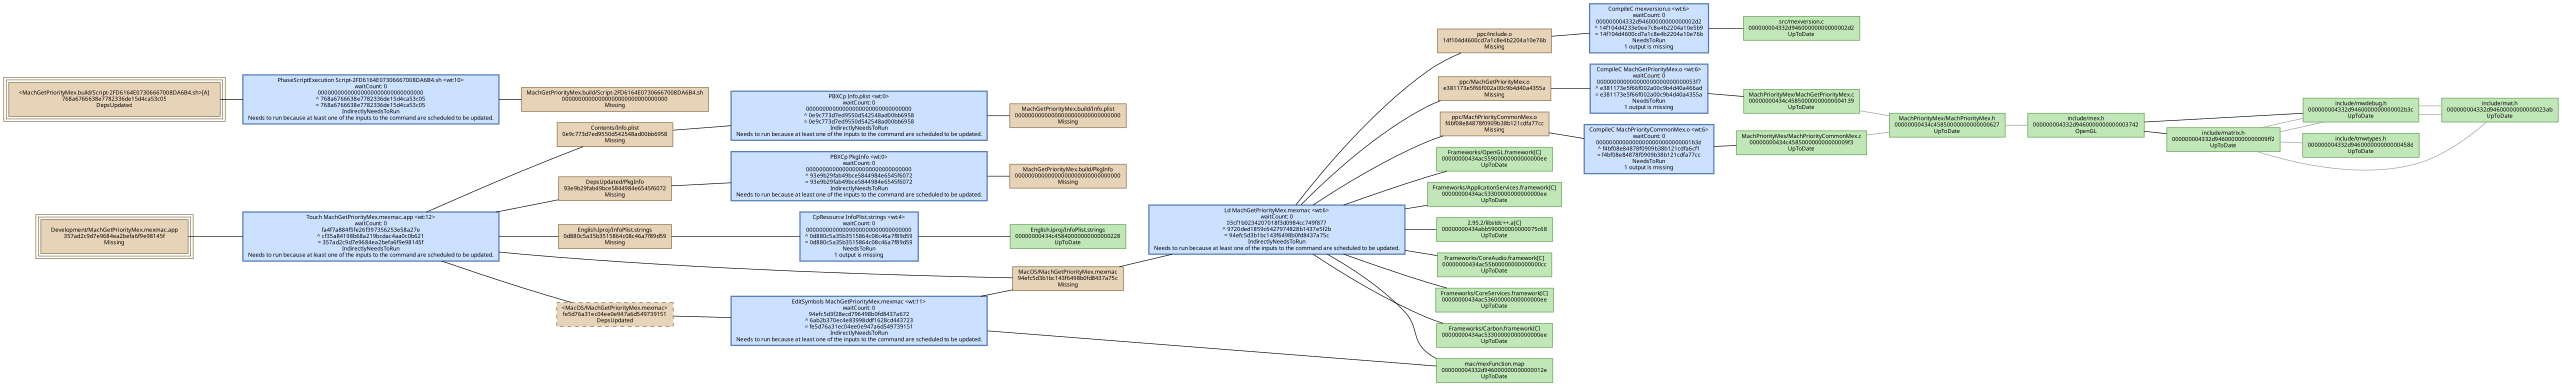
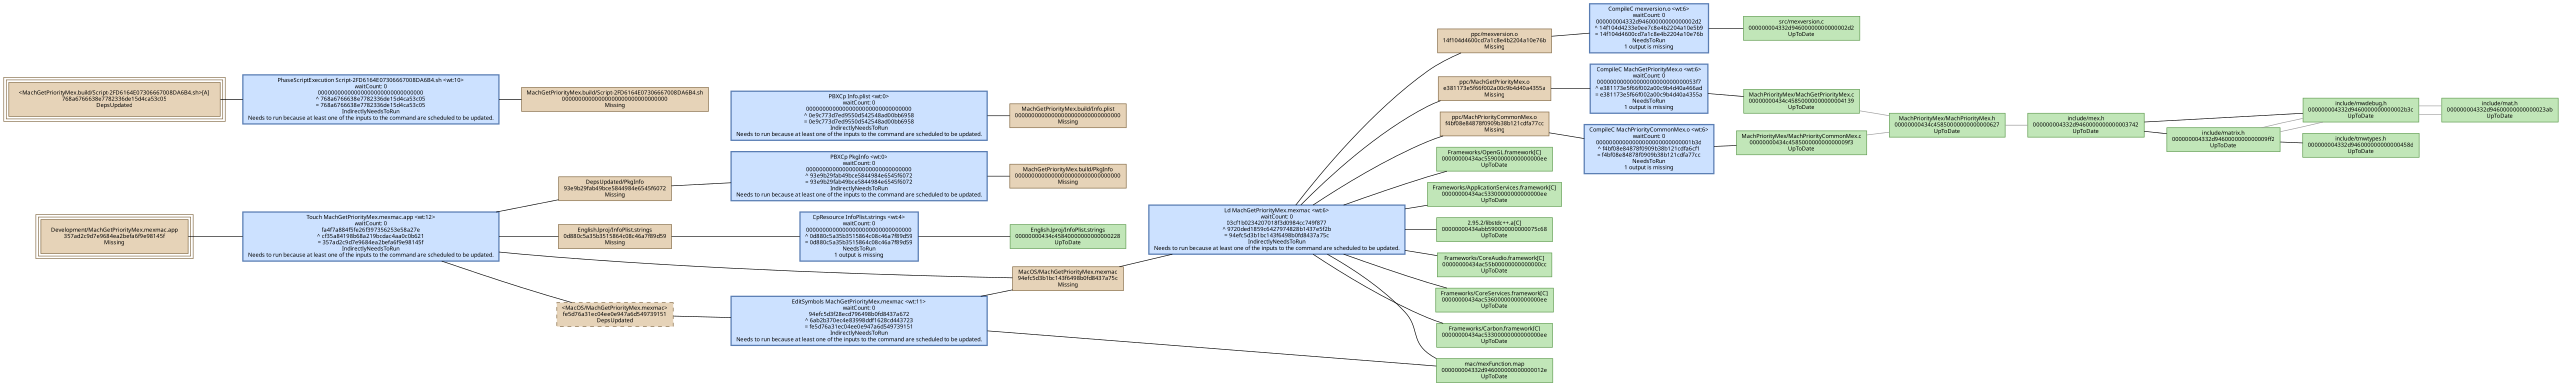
(1495, 41) -> (1495, 41)
(2086, 125) -> (2086, 125)
(615, 135) -> none
(2291, 142) -> (2291, 142)
(2377, 170) -> none
